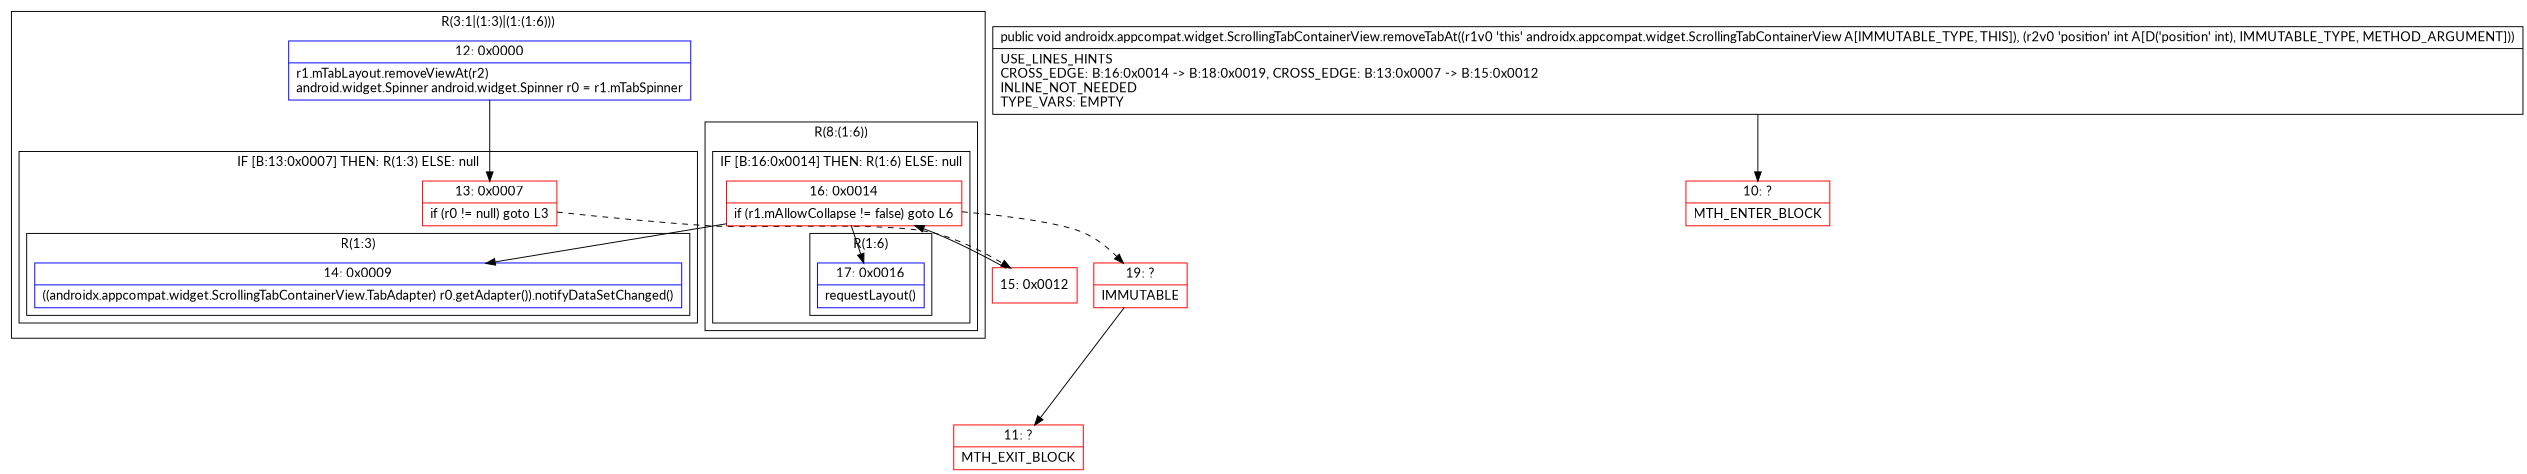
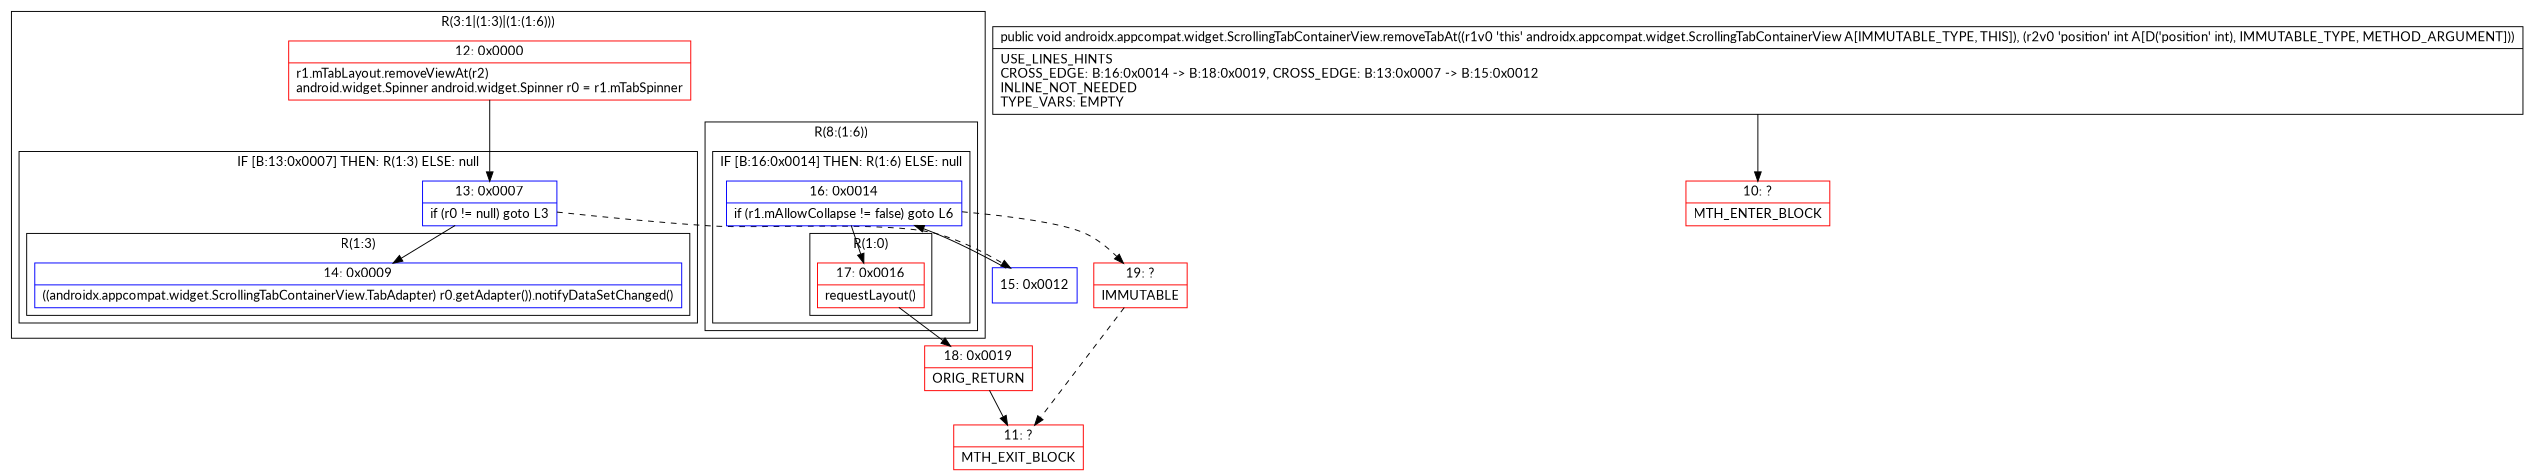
(490, 71) -> (490, 71)
(490, 203) -> (490, 203)
(844, 203) -> (844, 203)
(611, 243) -> (428, 242)
(871, 244) -> (871, 244)
(871, 285) -> (871, 285)
(1035, 285) -> (1035, 285)
(1082, 363) -> (1082, 363)
none -> (979, 368)
